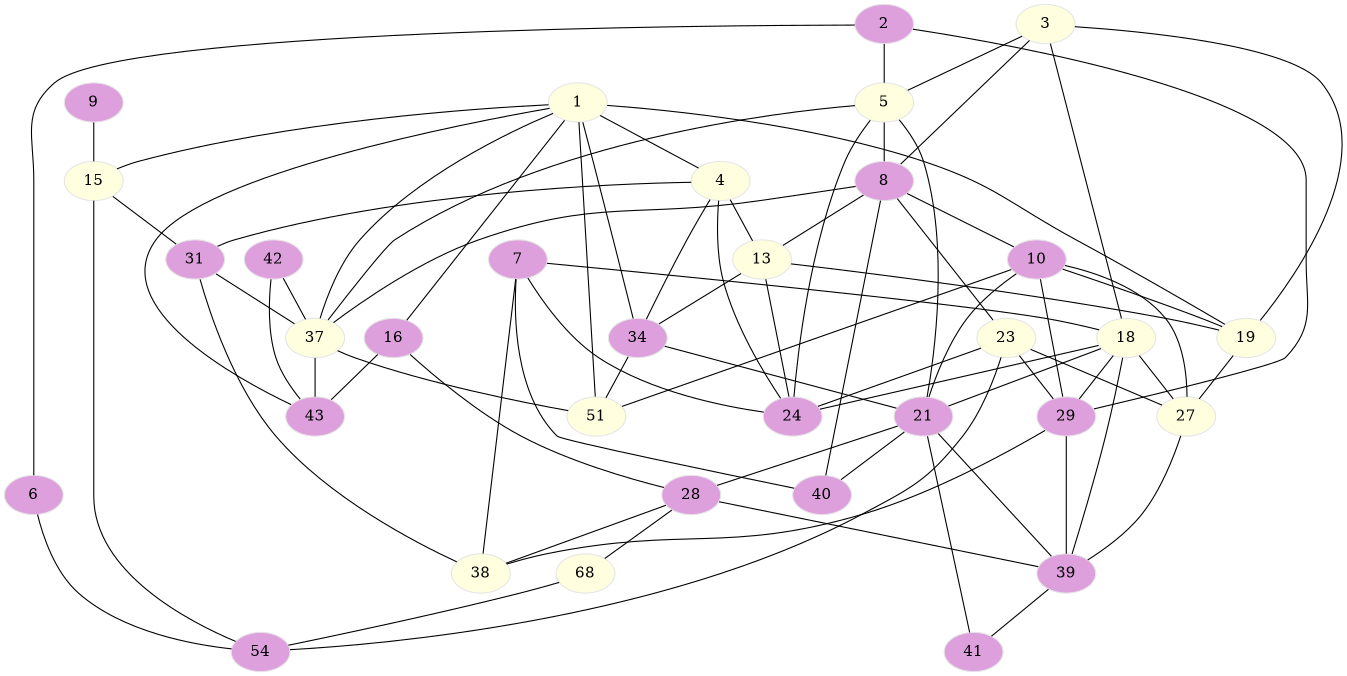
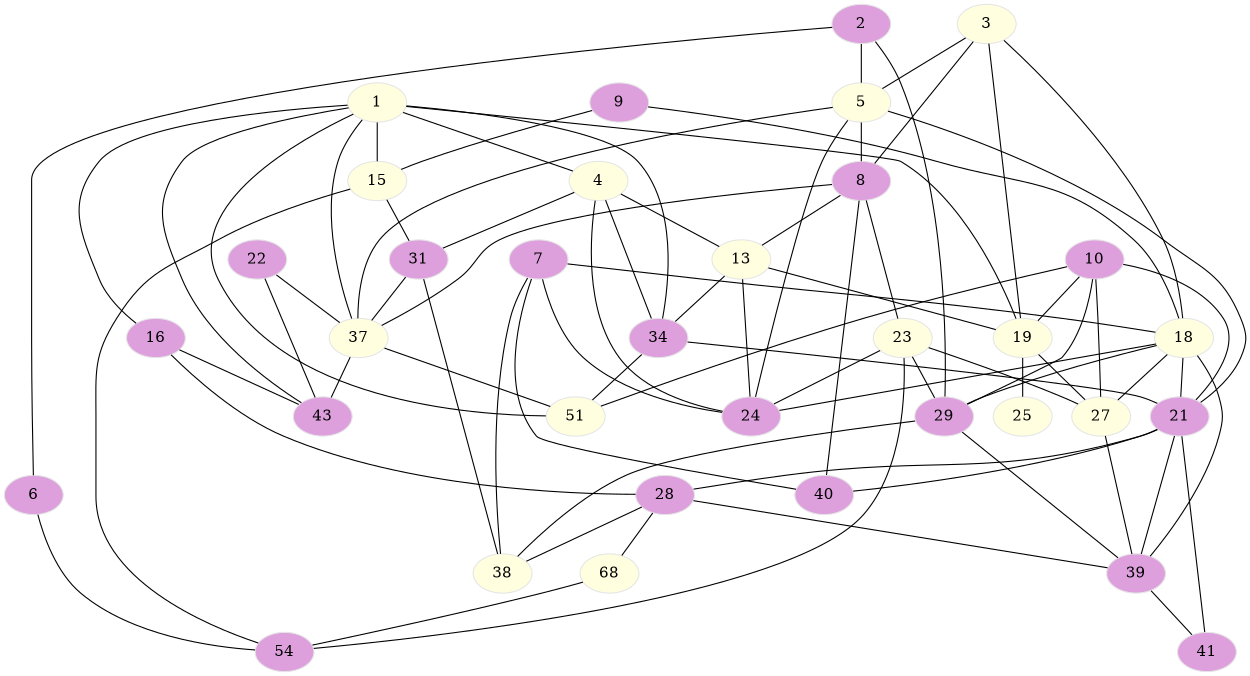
none -> (943, 163)
(960, 220) -> none
(274, 259) -> (257, 259)
none -> (1023, 416)
